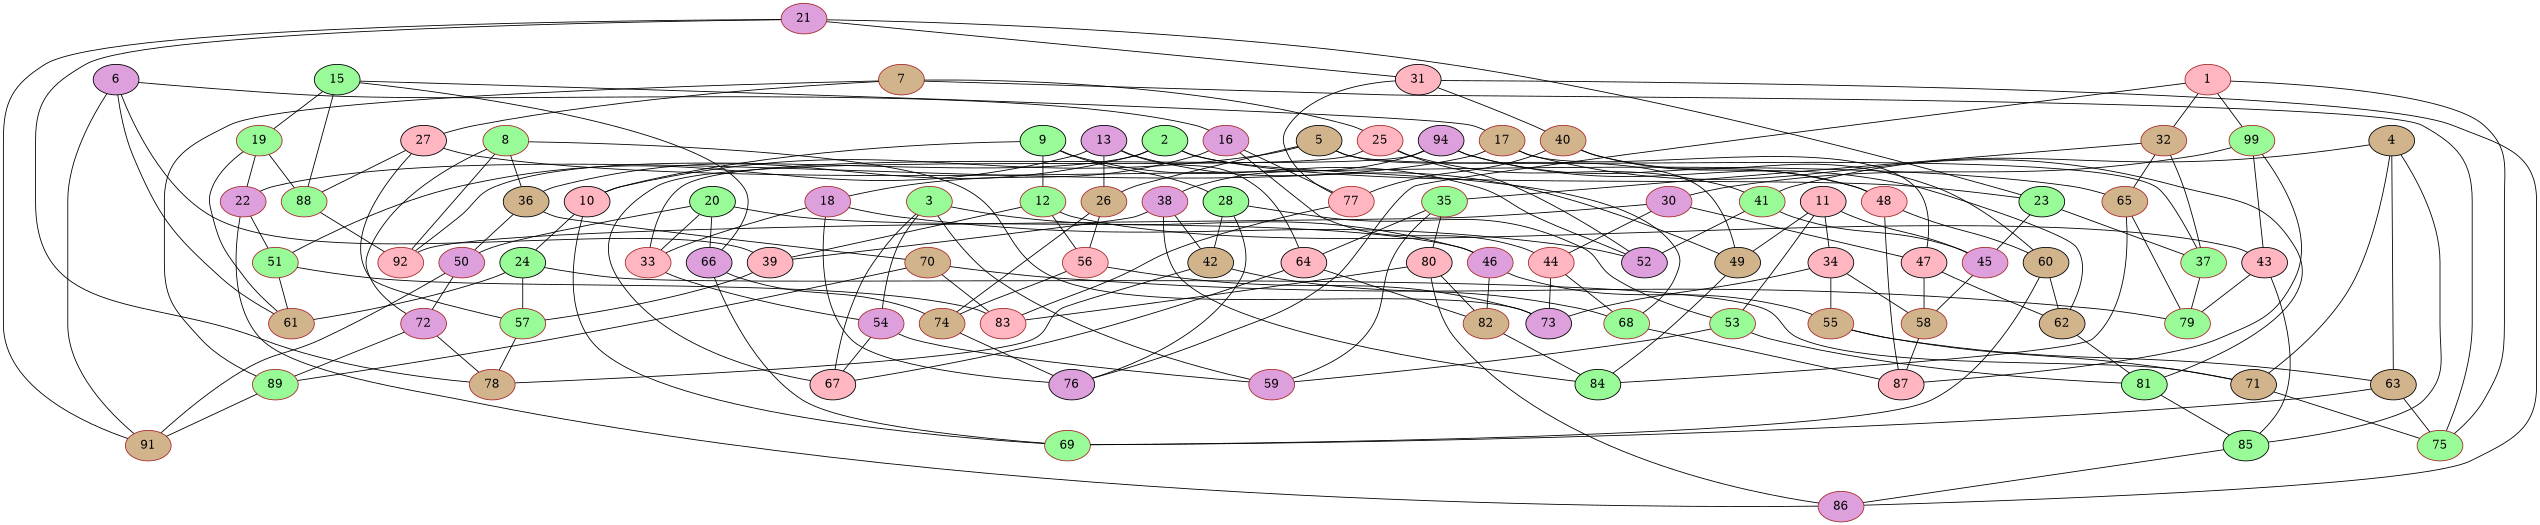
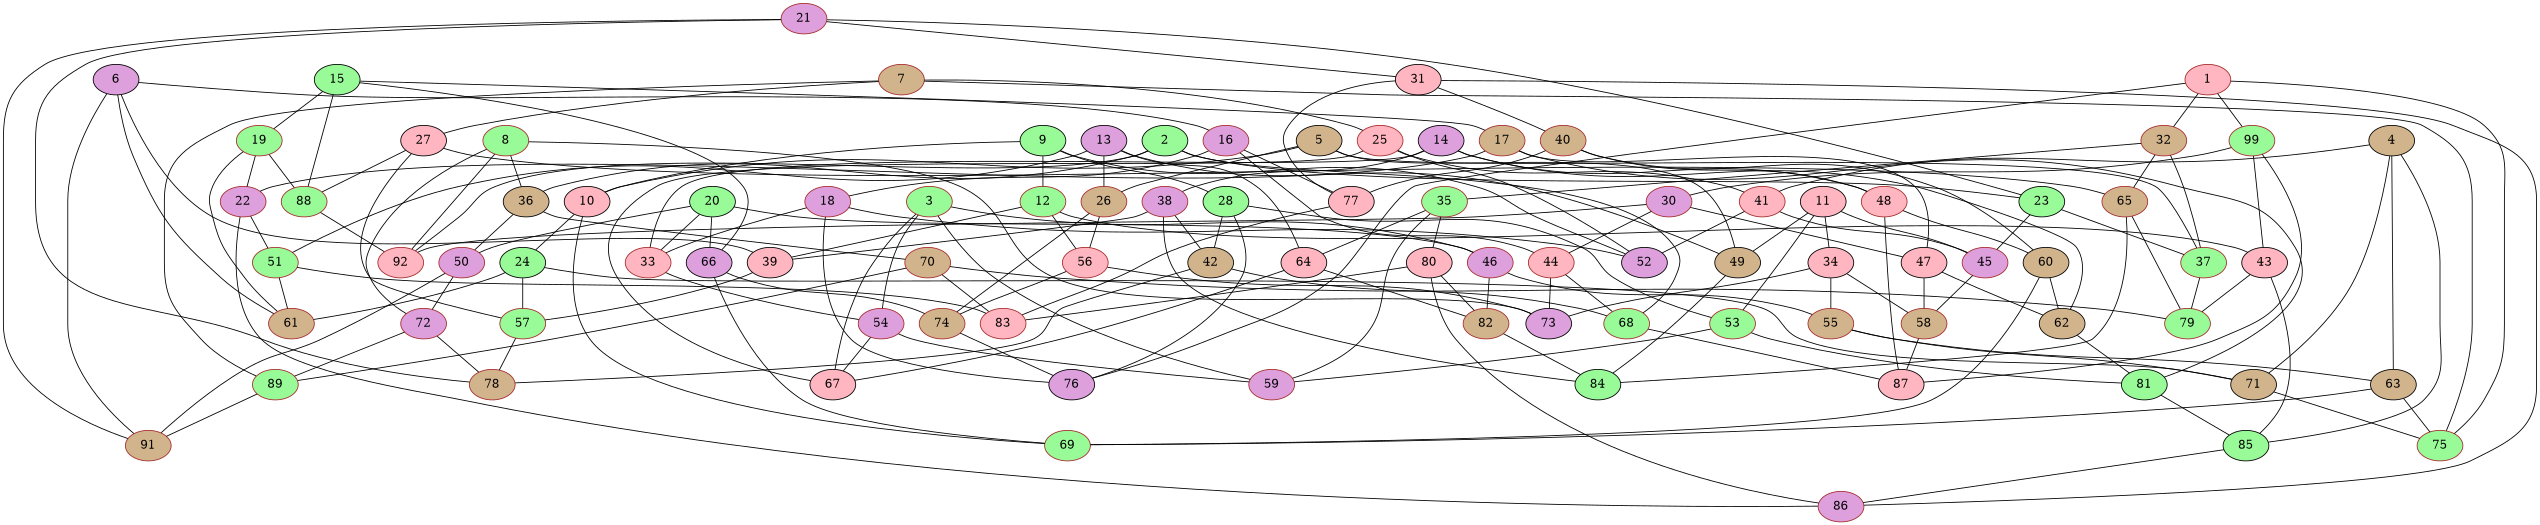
(1441, 141) -> (1441, 141)
(1351, 202) -> (1351, 202)
(1762, 202) -> (1762, 202)
